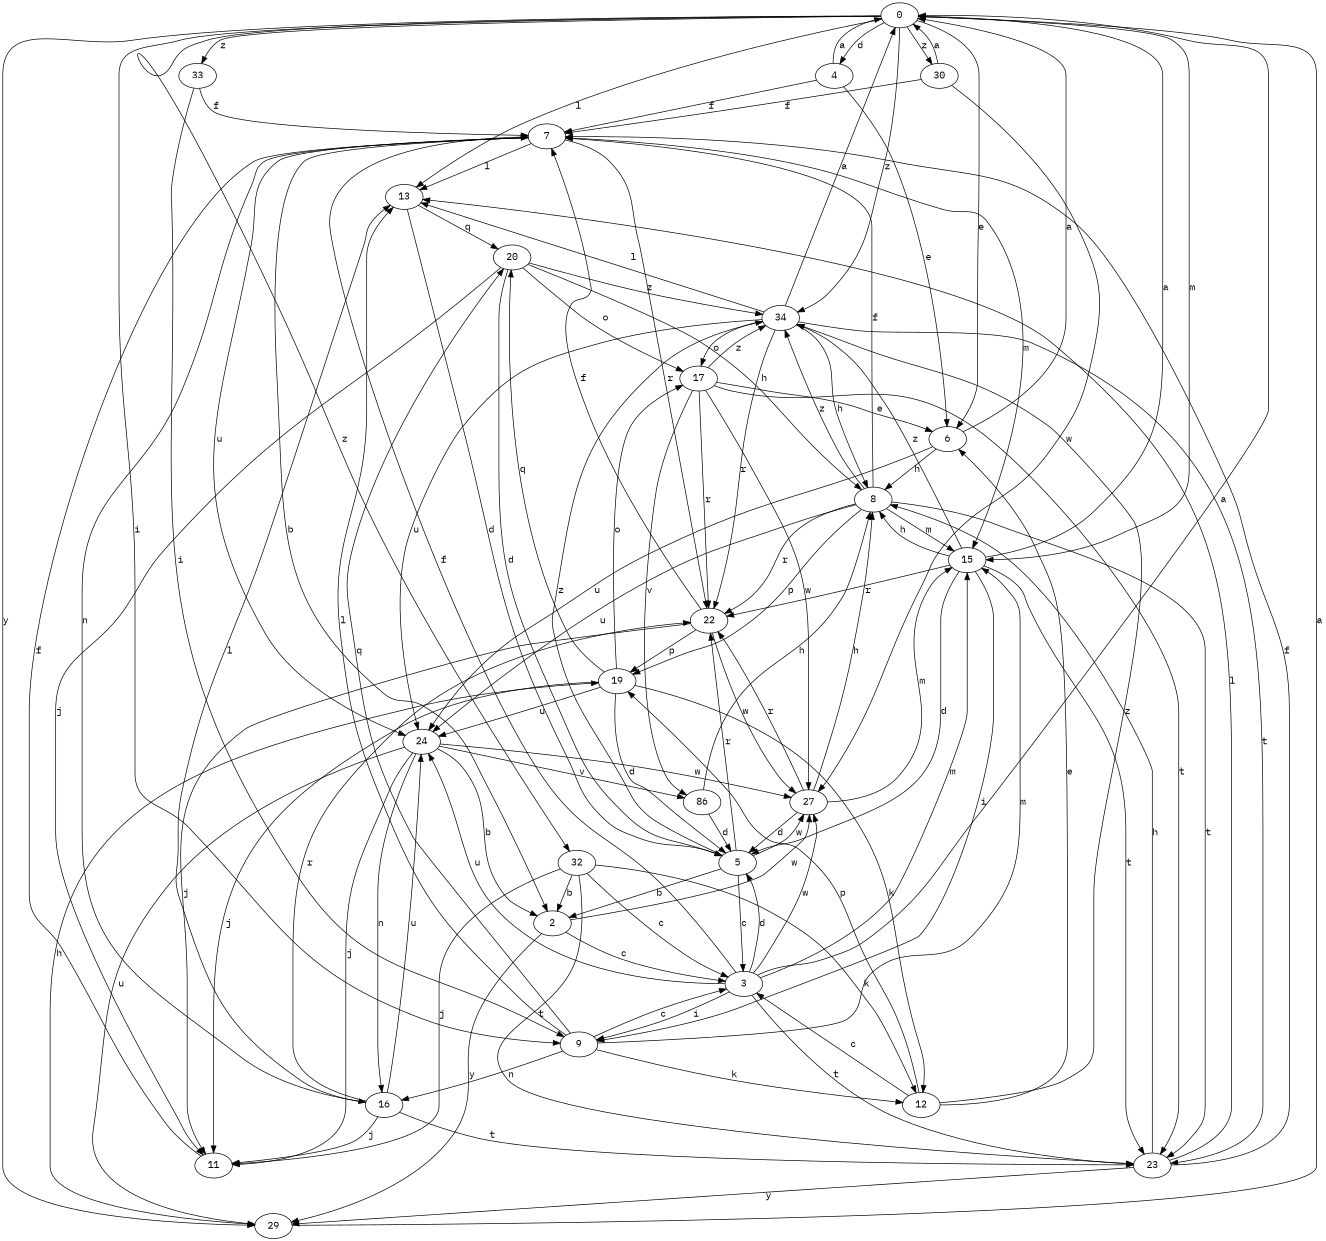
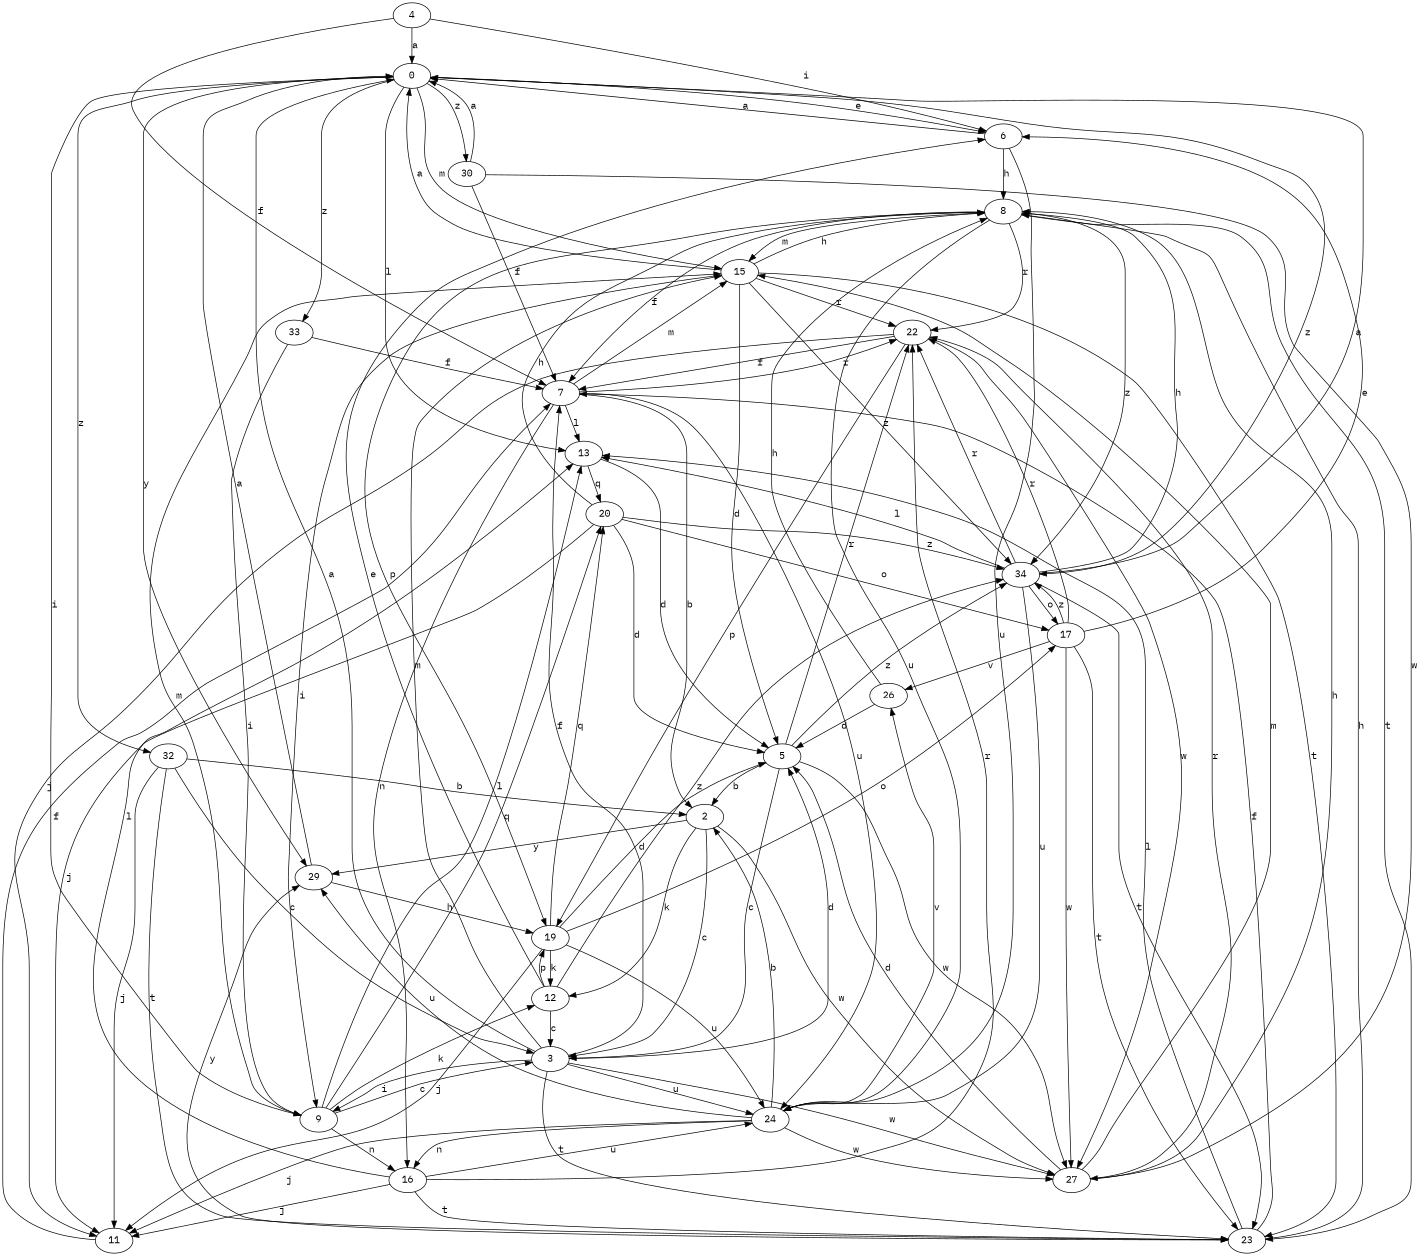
(861, 37) -> none
(929, 257) -> (806, 76)
(702, 802) -> (889, 696)
(791, 924) -> (657, 929)
